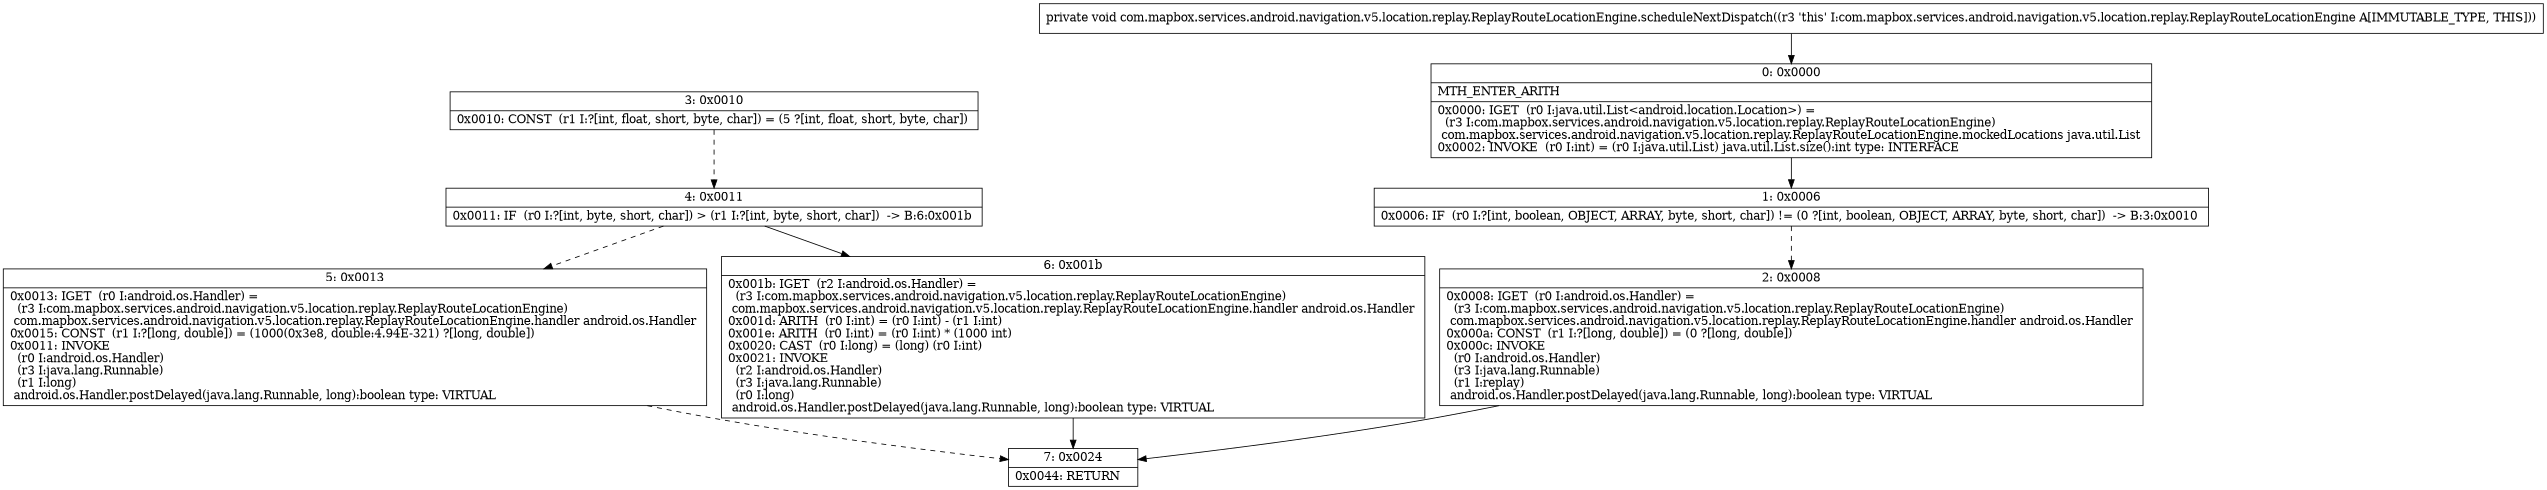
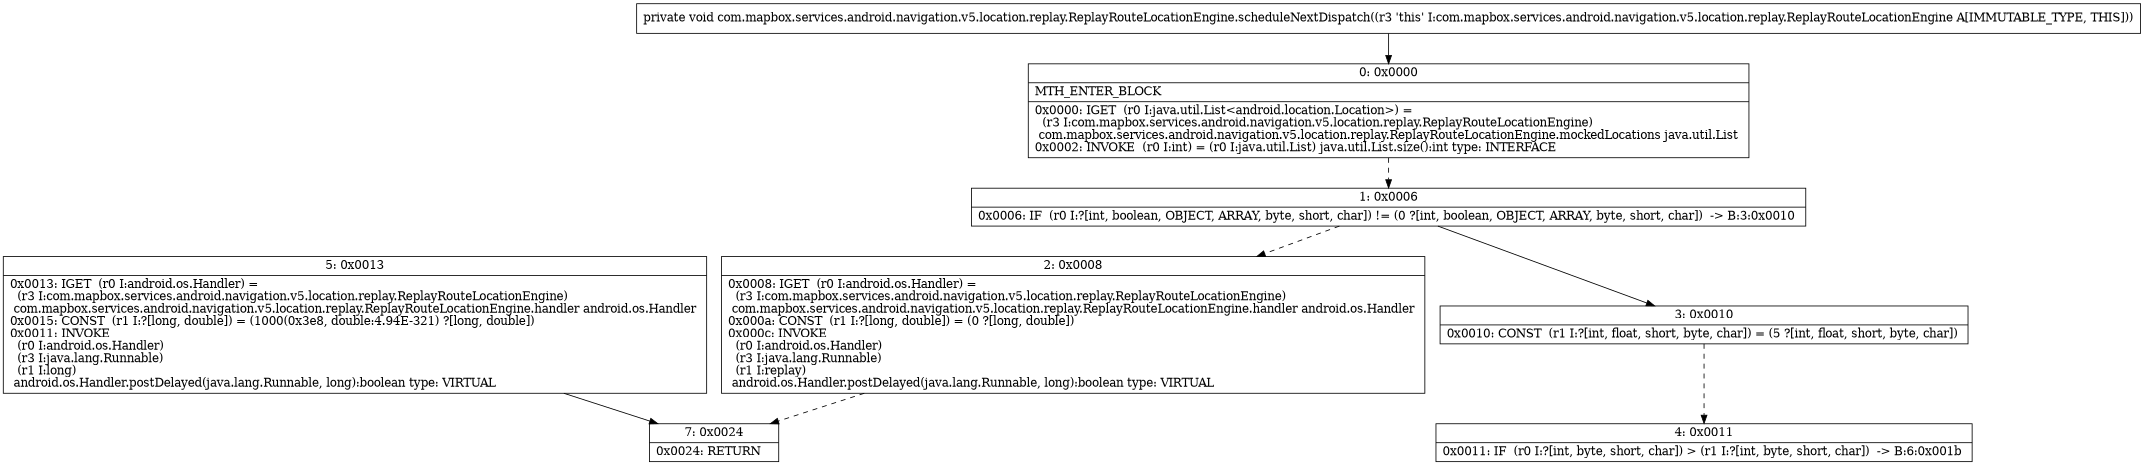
(1499, 92) -> (1098, 92)
(1791, 169) -> (1389, 169)
(608, 246) -> none
none -> (1542, 265)
(1073, 337) -> none
(823, 436) -> (607, 407)
(1323, 436) -> (821, 407)
(1073, 476) -> (714, 452)
